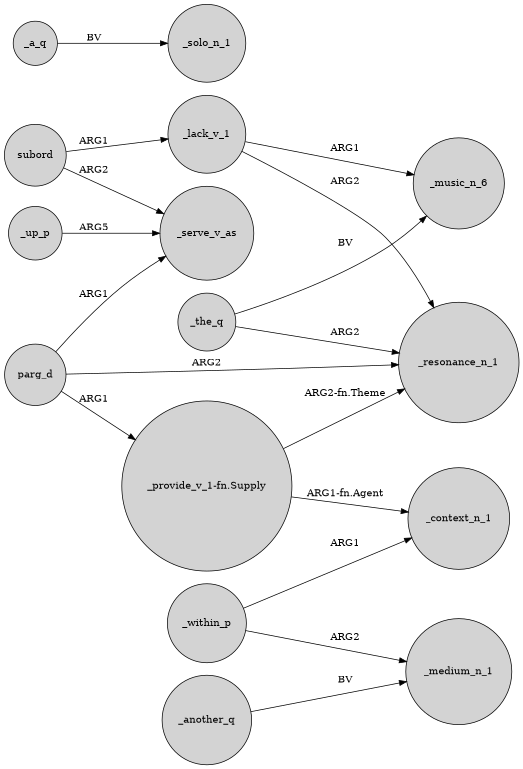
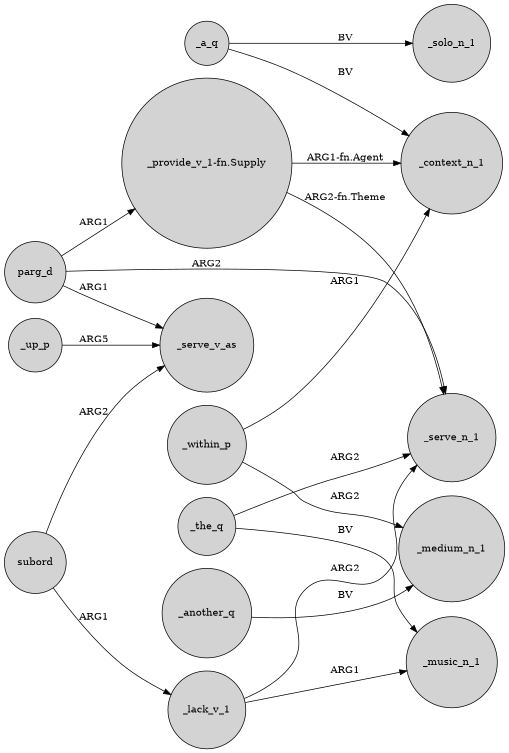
none -> (319, 84)
(459, 183) -> (452, 662)
(459, 363) -> (452, 438)
